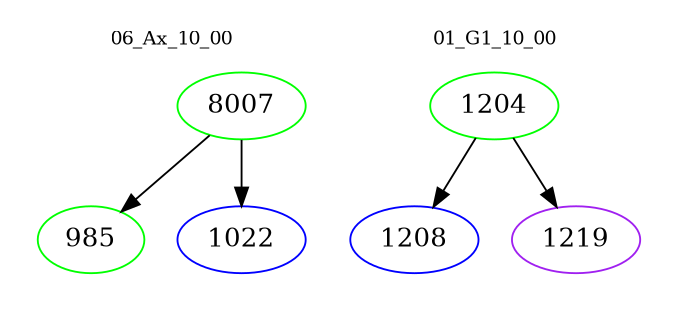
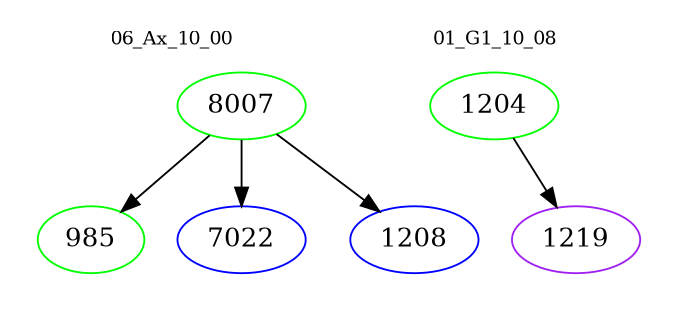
(495, 40) -> (495, 40)
(460, 164) -> (310, 159)
(242, 240) -> (242, 240)
